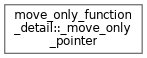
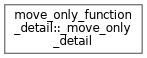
(73, 29) -> (73, 29)
